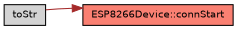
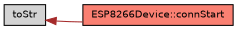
(59, 9) -> (70, 22)
